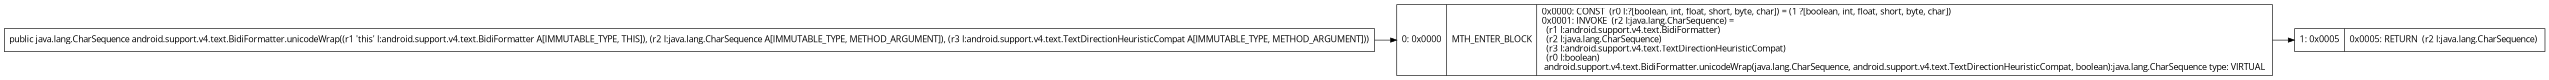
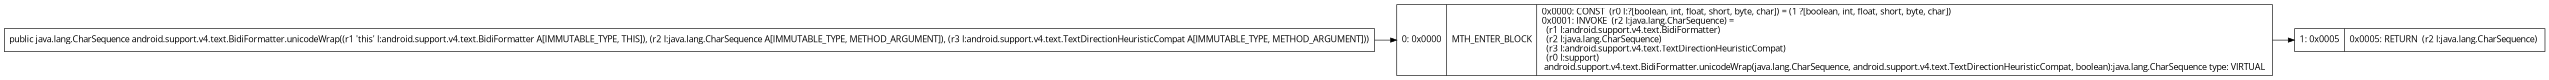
(1571, 58) -> (1571, 58)
